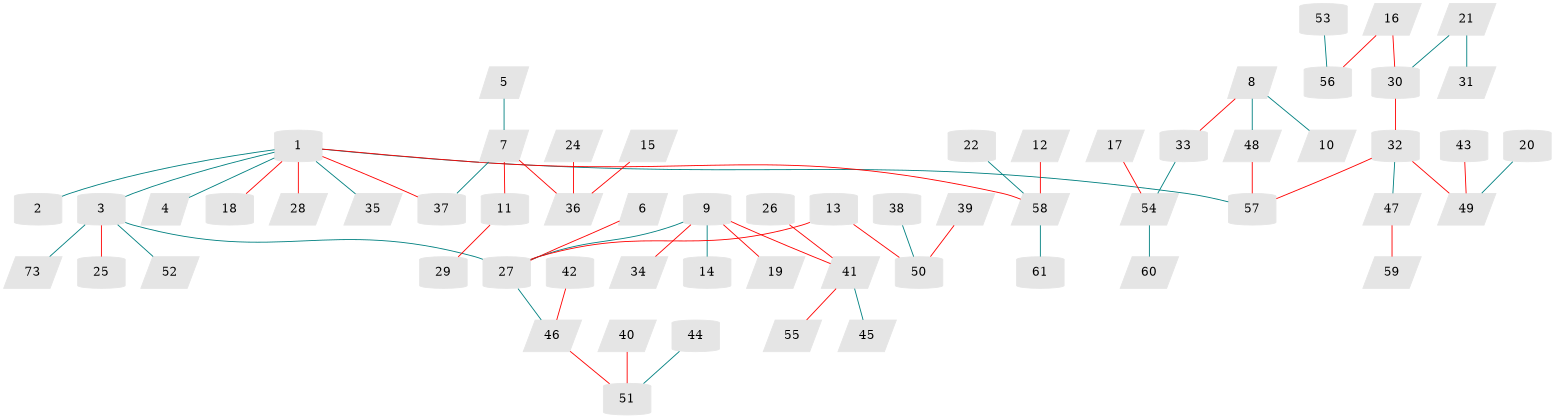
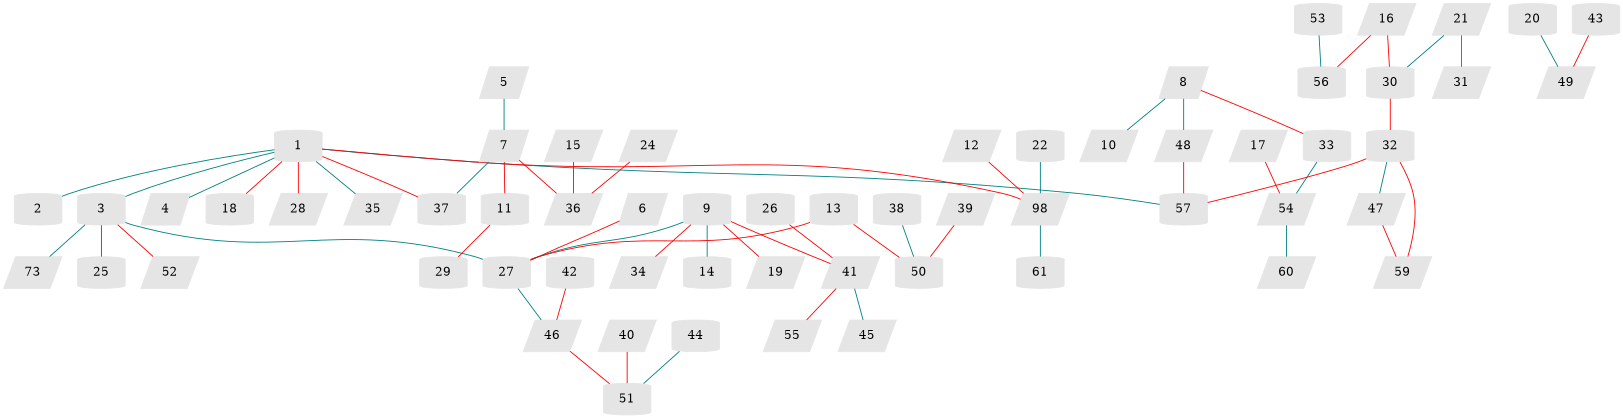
(1431, 177) -> (1415, 208)
(1040, 209) -> (1040, 209)
(135, 241) -> (135, 241)
